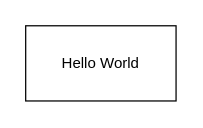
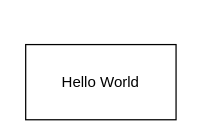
(101, 63) -> (101, 82)
